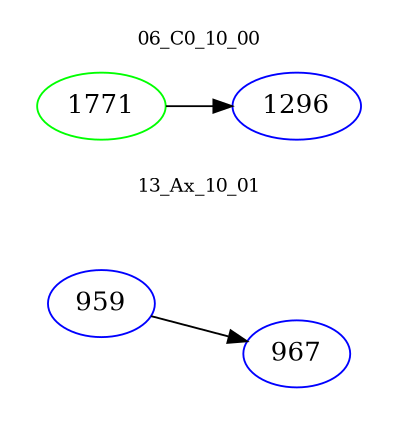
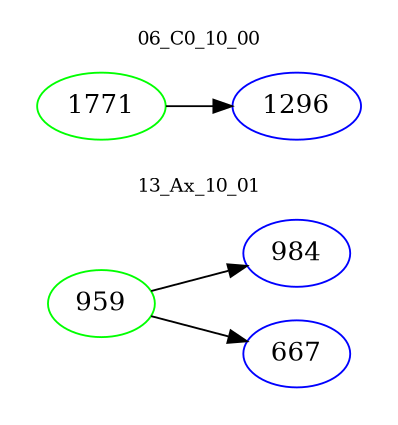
none -> (297, 253)
(101, 304) -> (101, 304)
(297, 354) -> (297, 354)
